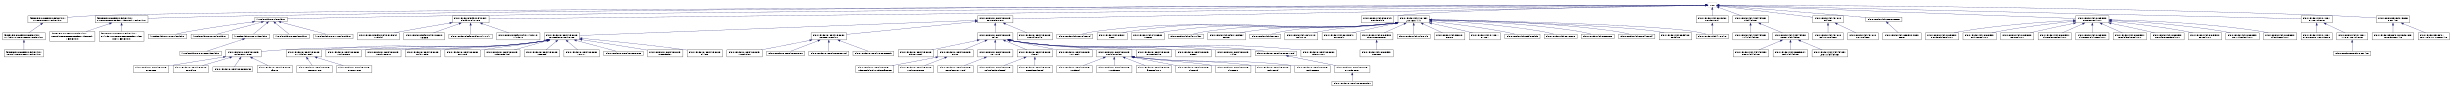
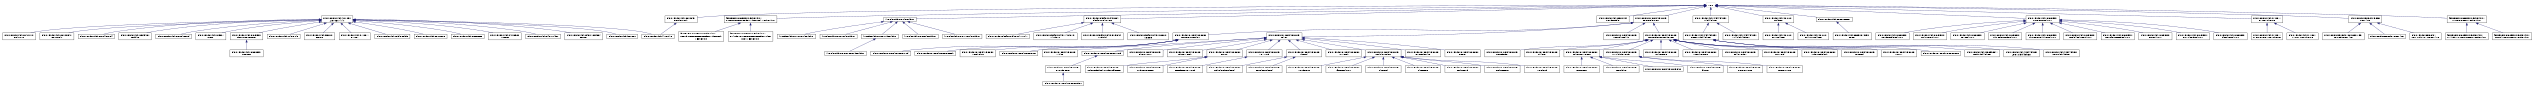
(24, 46) -> (2491, 28)
(2352, 47) -> (2378, 29)
